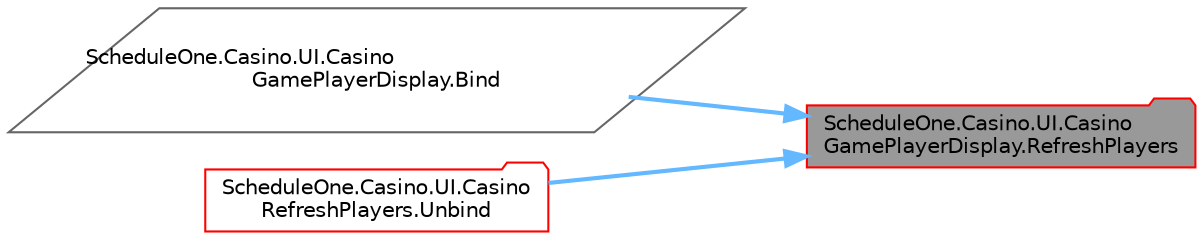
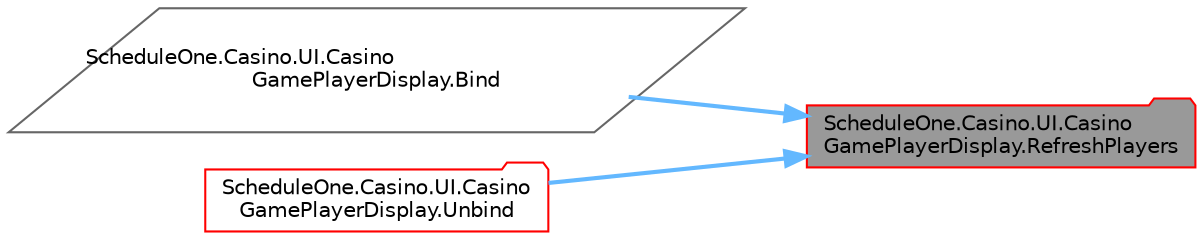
(377, 200) -> (377, 200)
